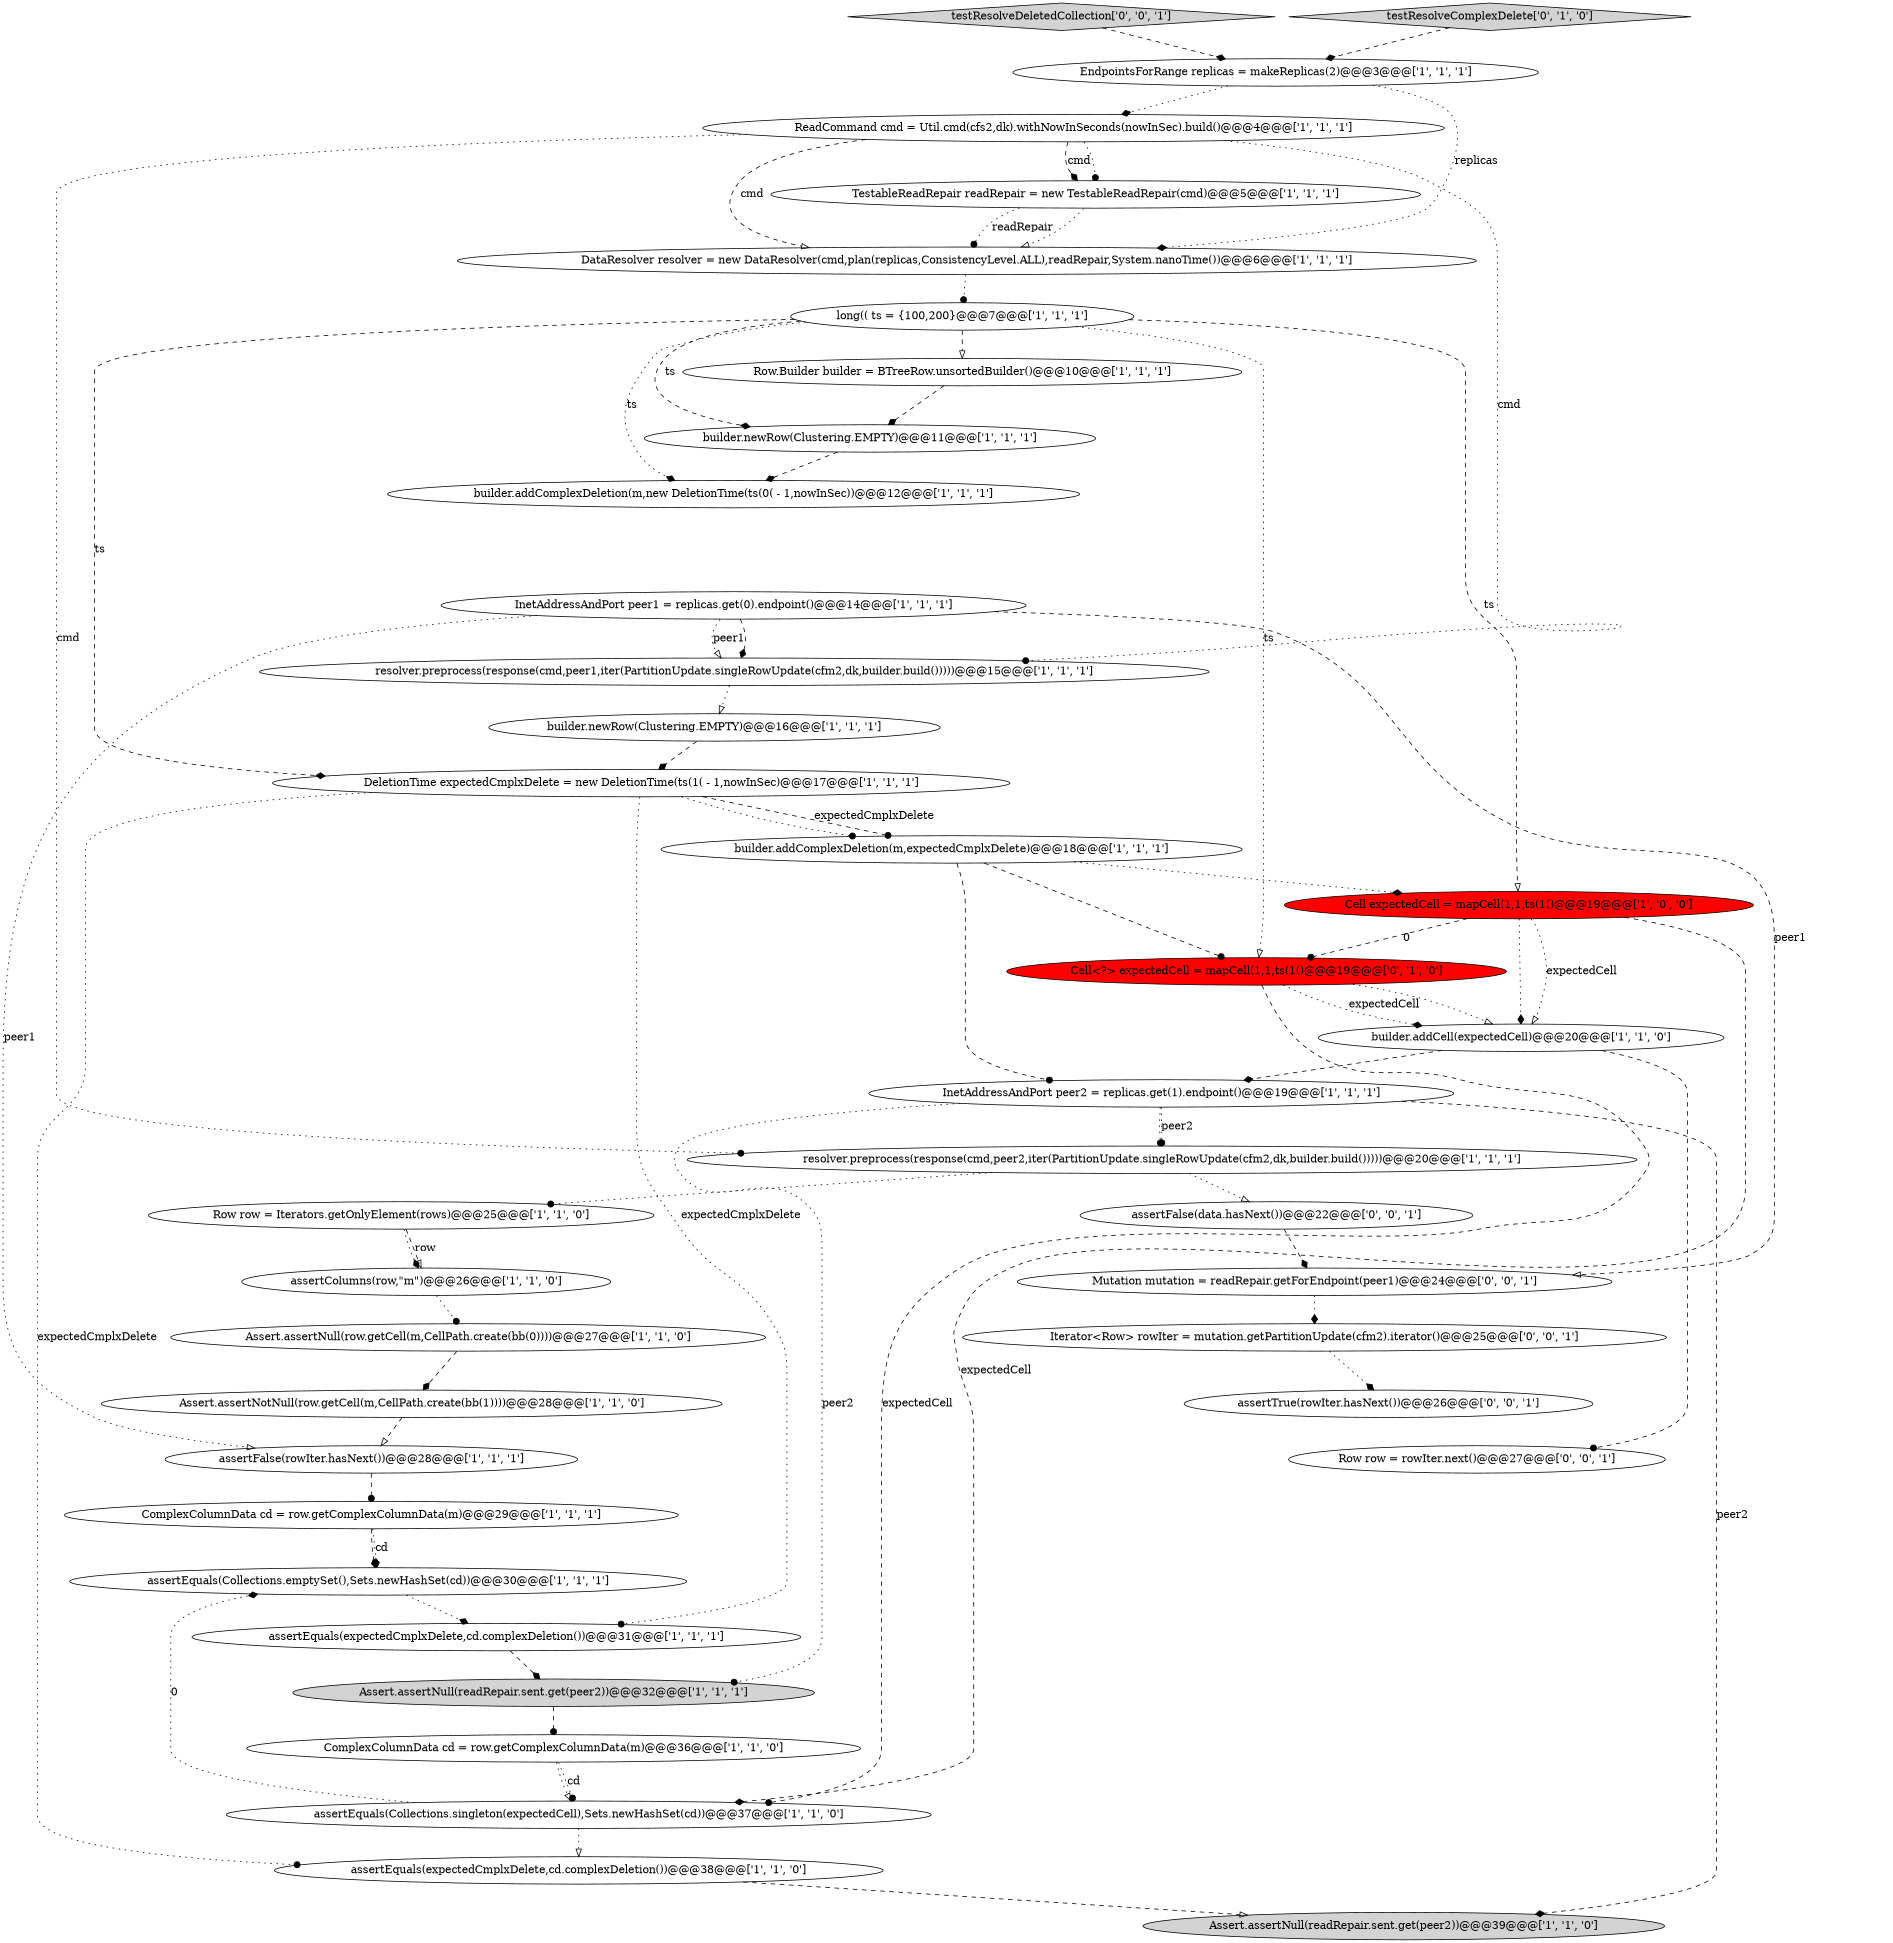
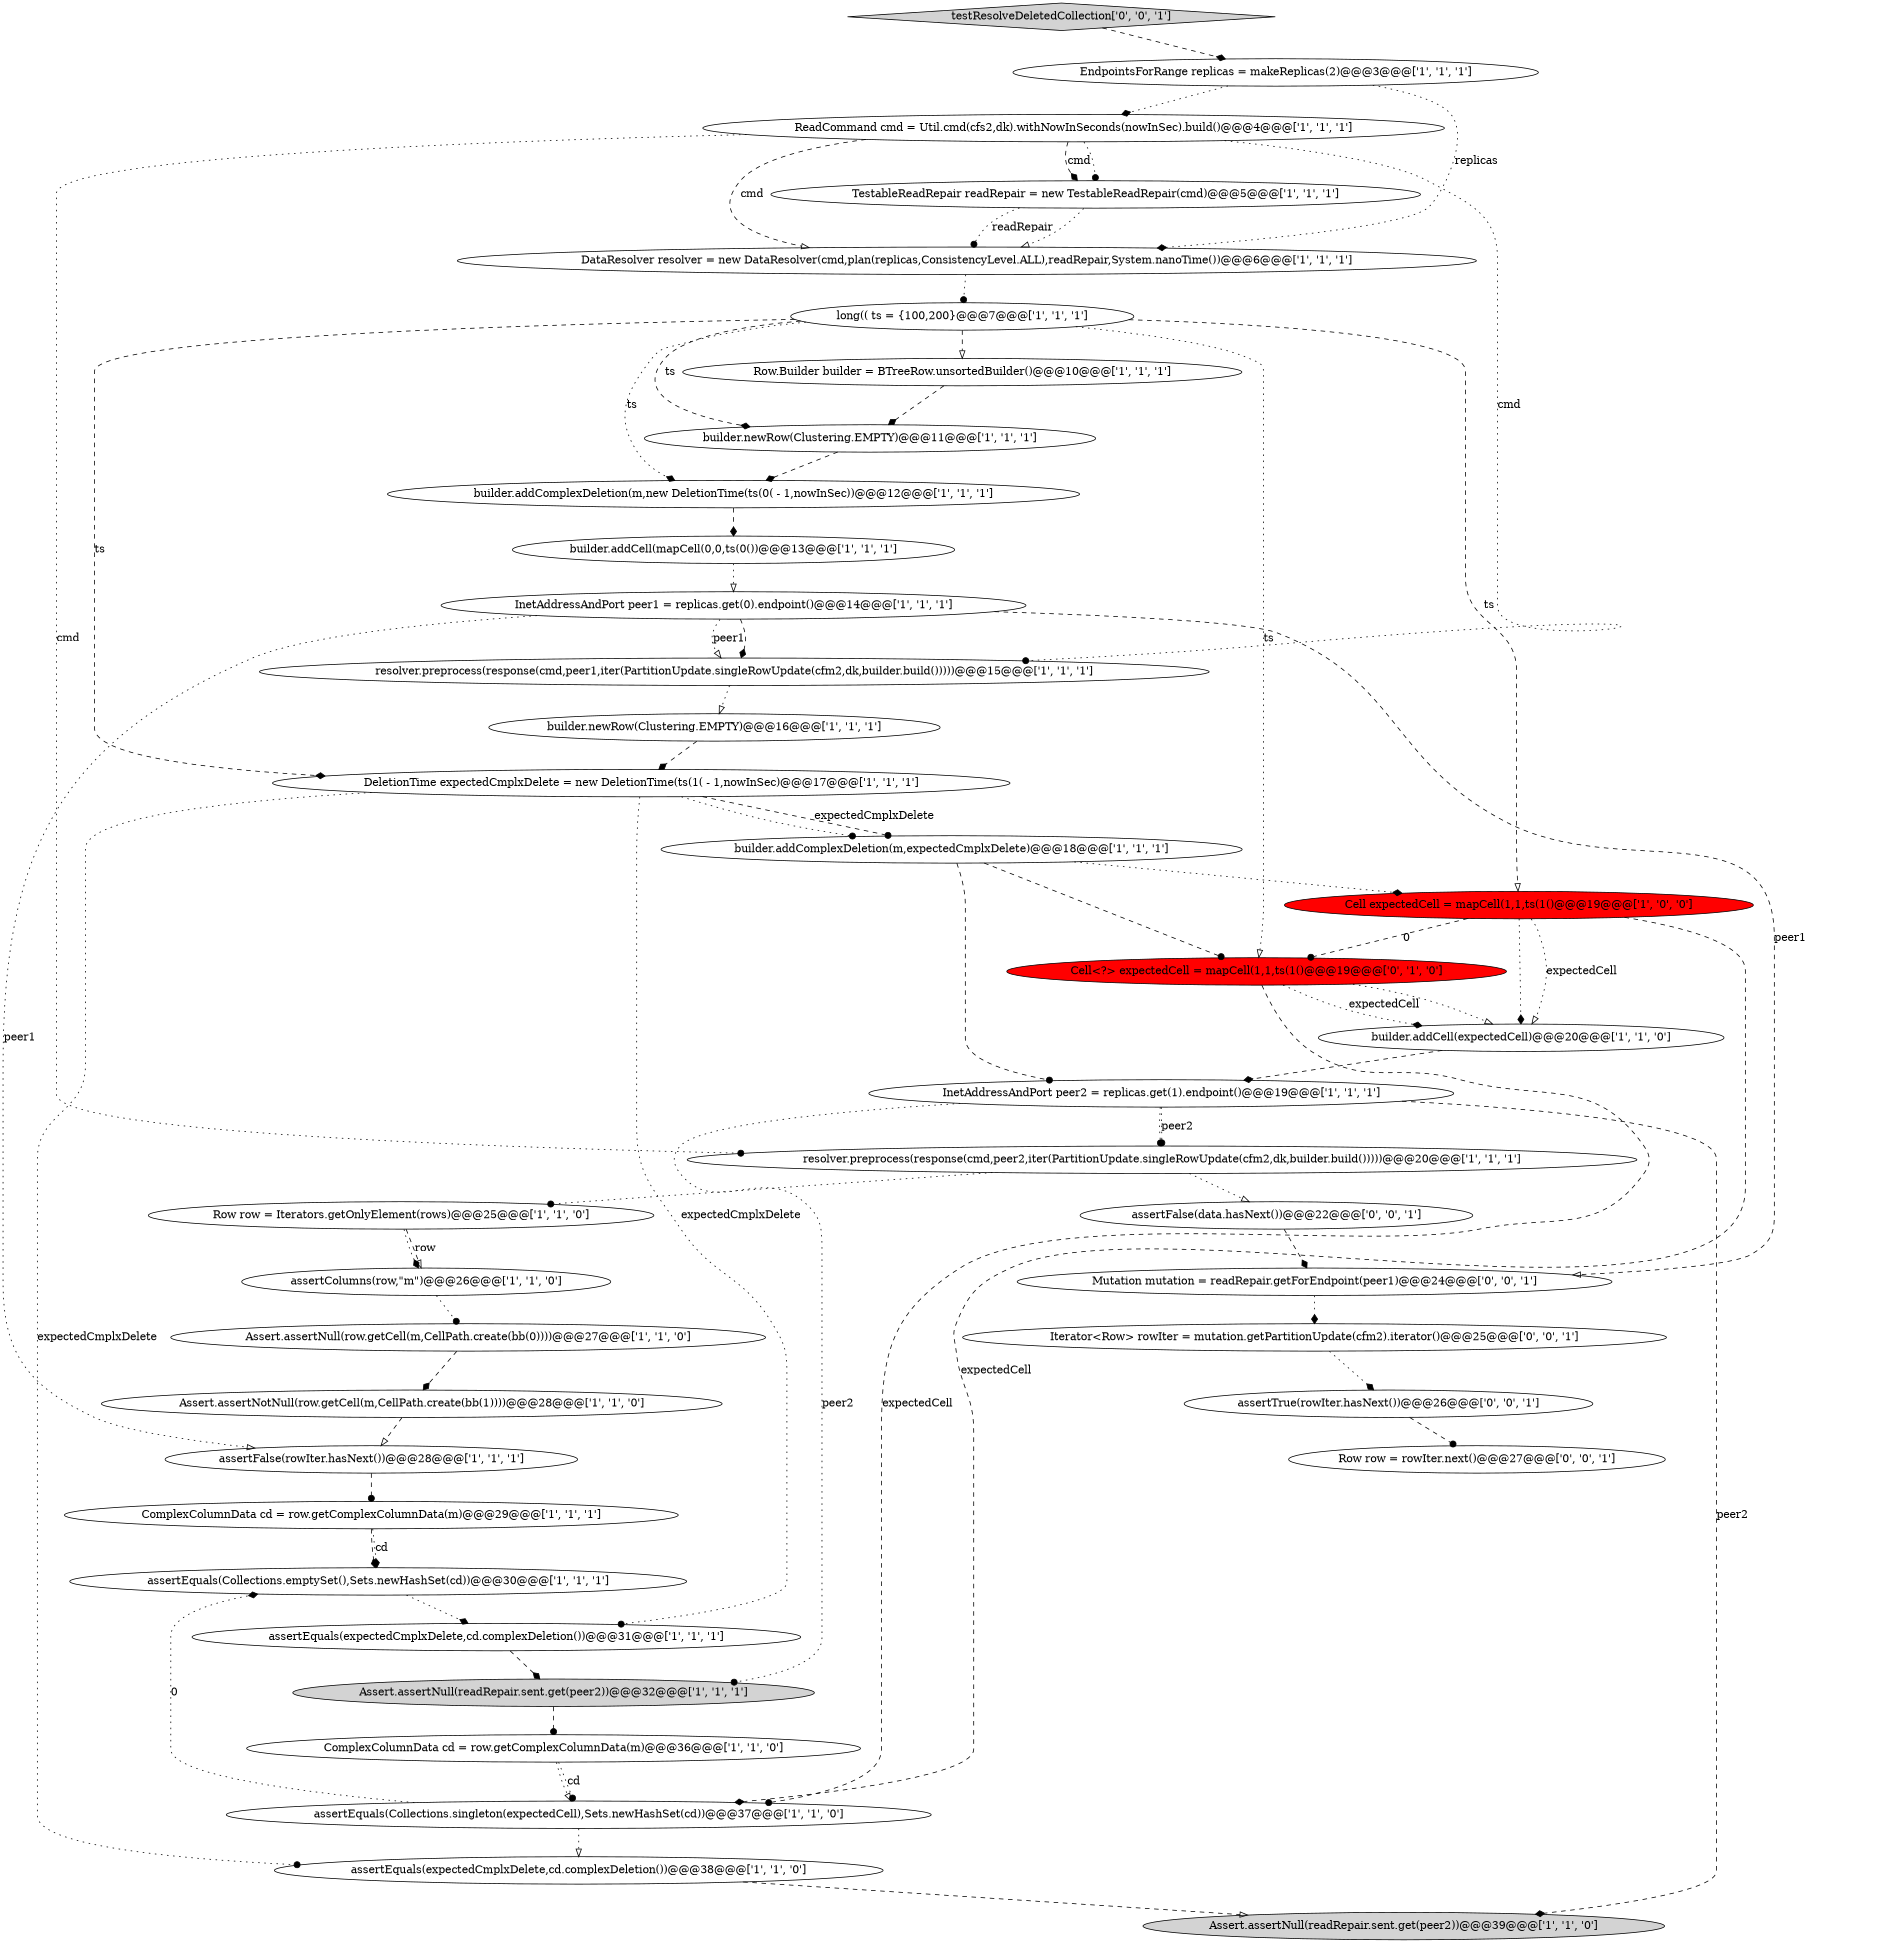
(1490, 17) -> none
none -> (734, 550)
(1687, 1238) -> (1430, 1430)
